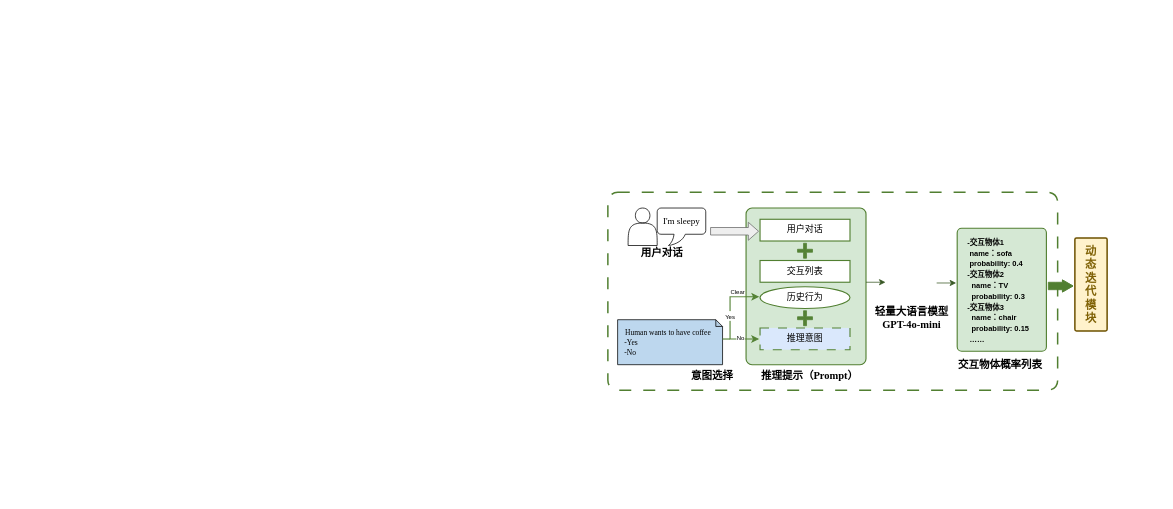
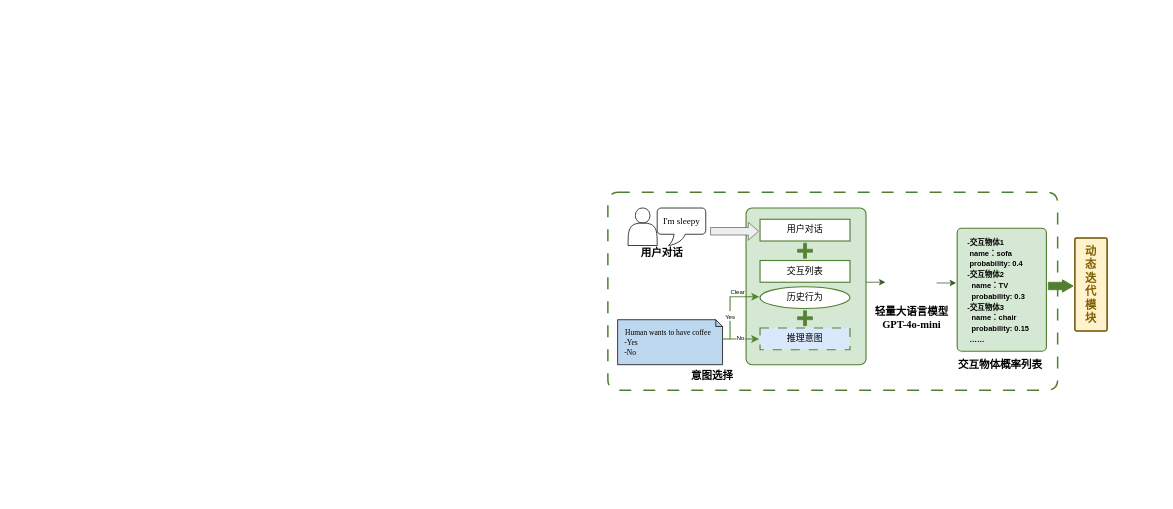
(810, 376) -> none
